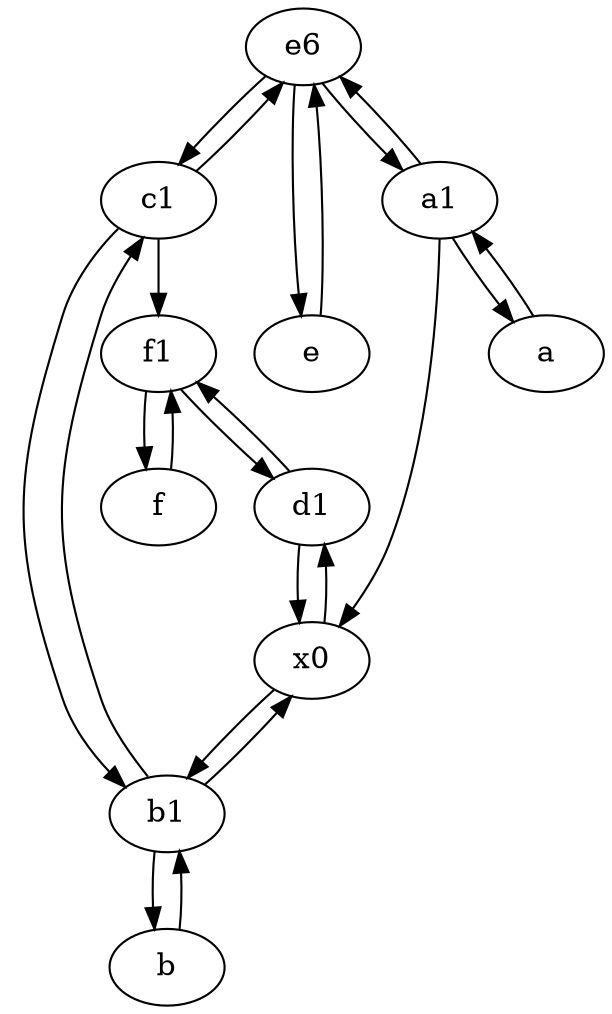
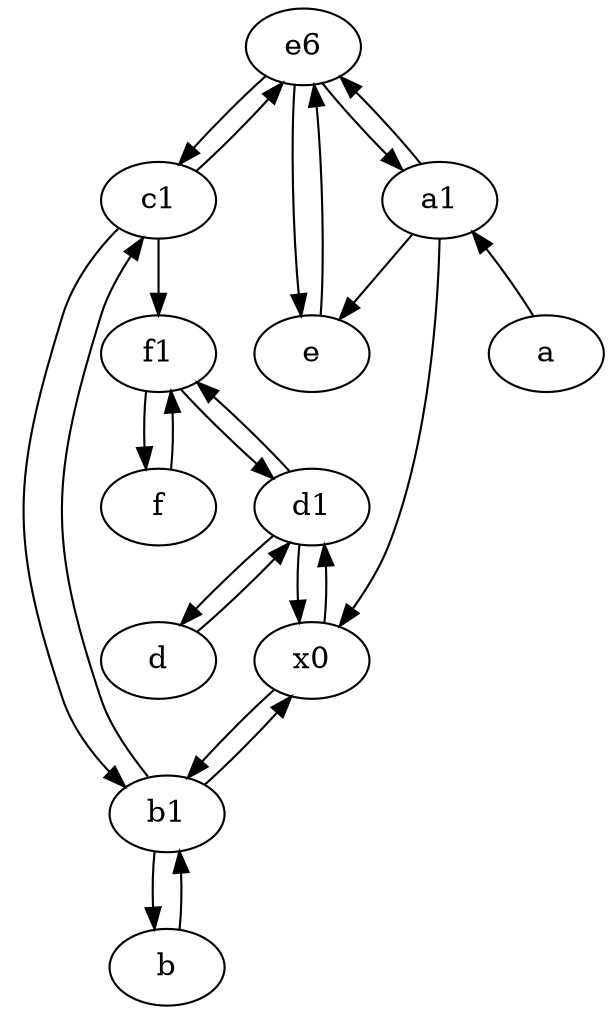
(475, 272) -> (383, 269)
none -> (159, 660)
